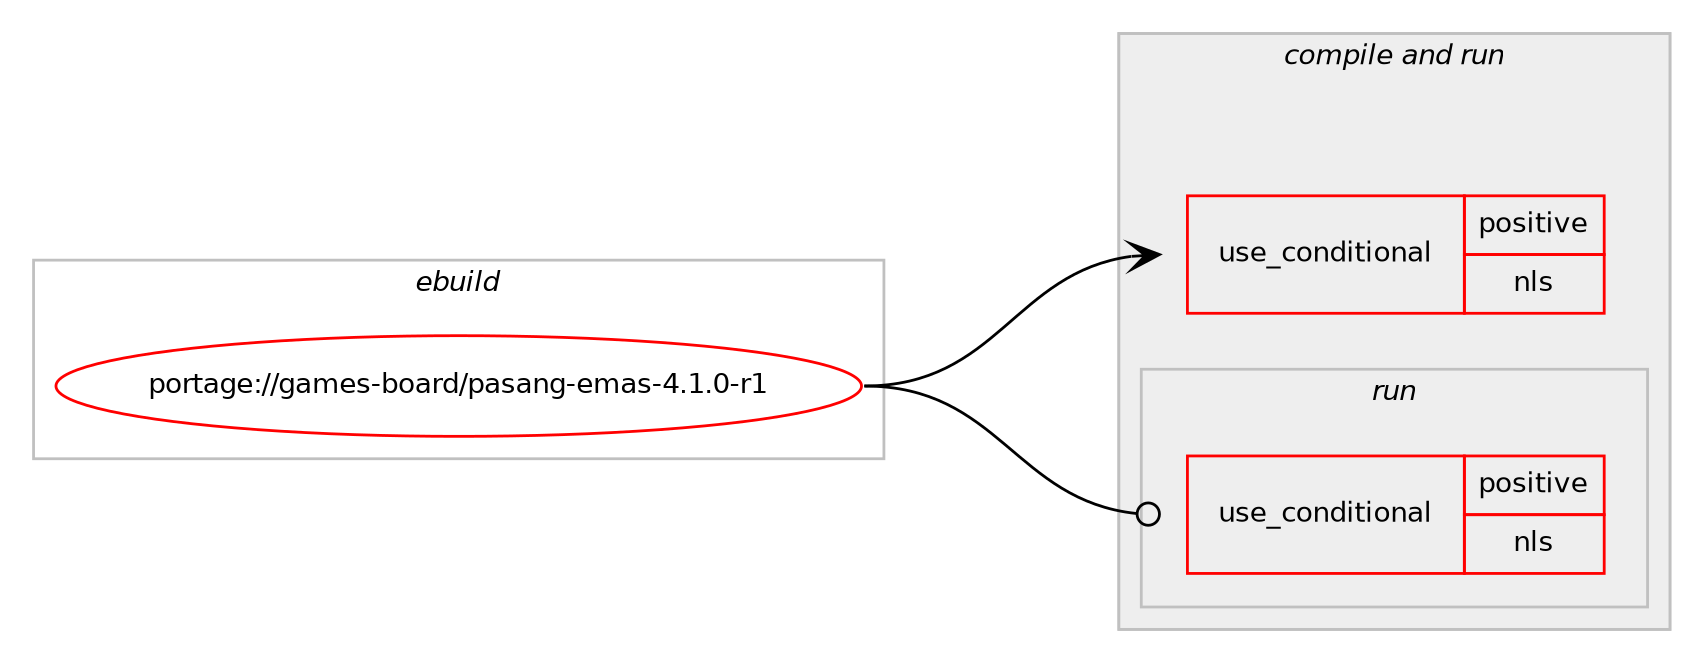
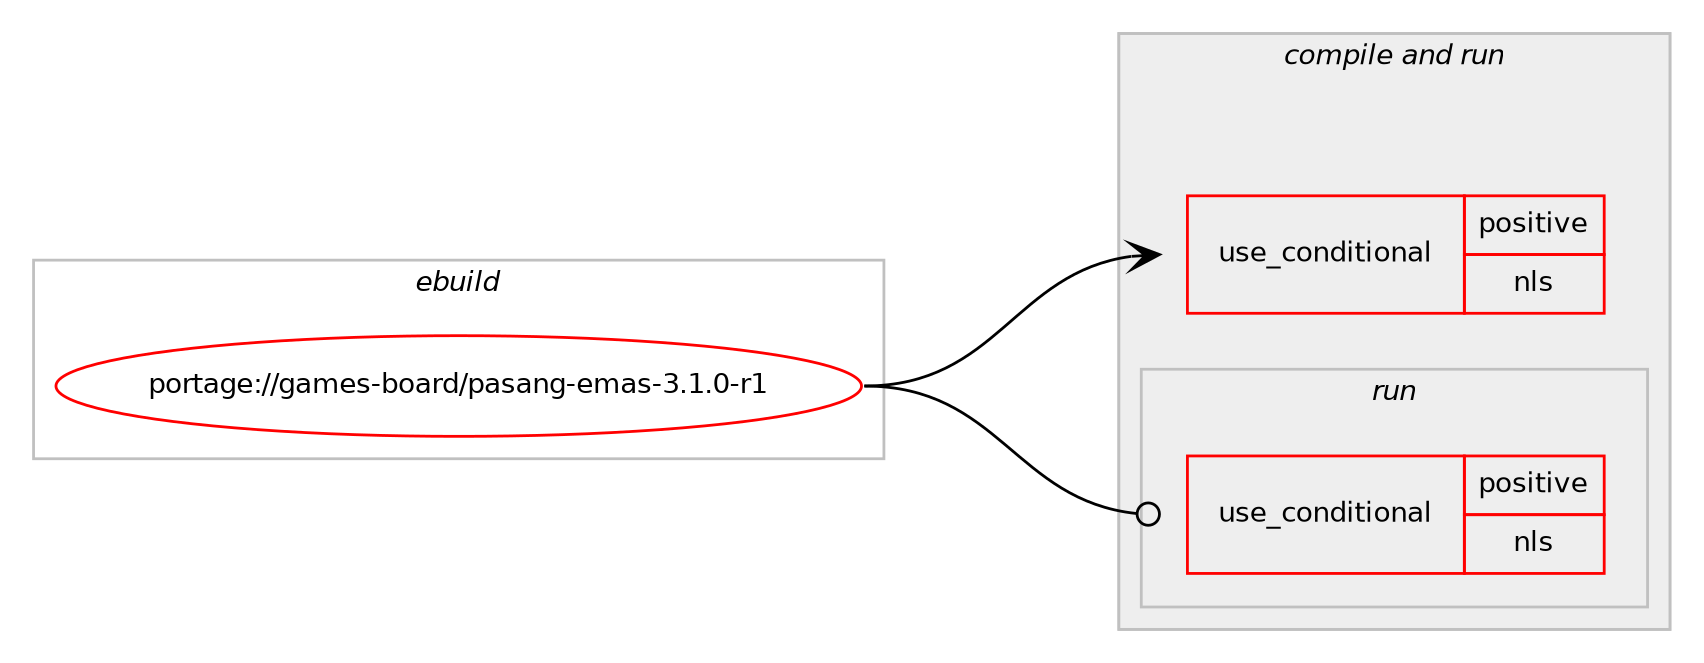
(459, 386) -> (459, 386)
